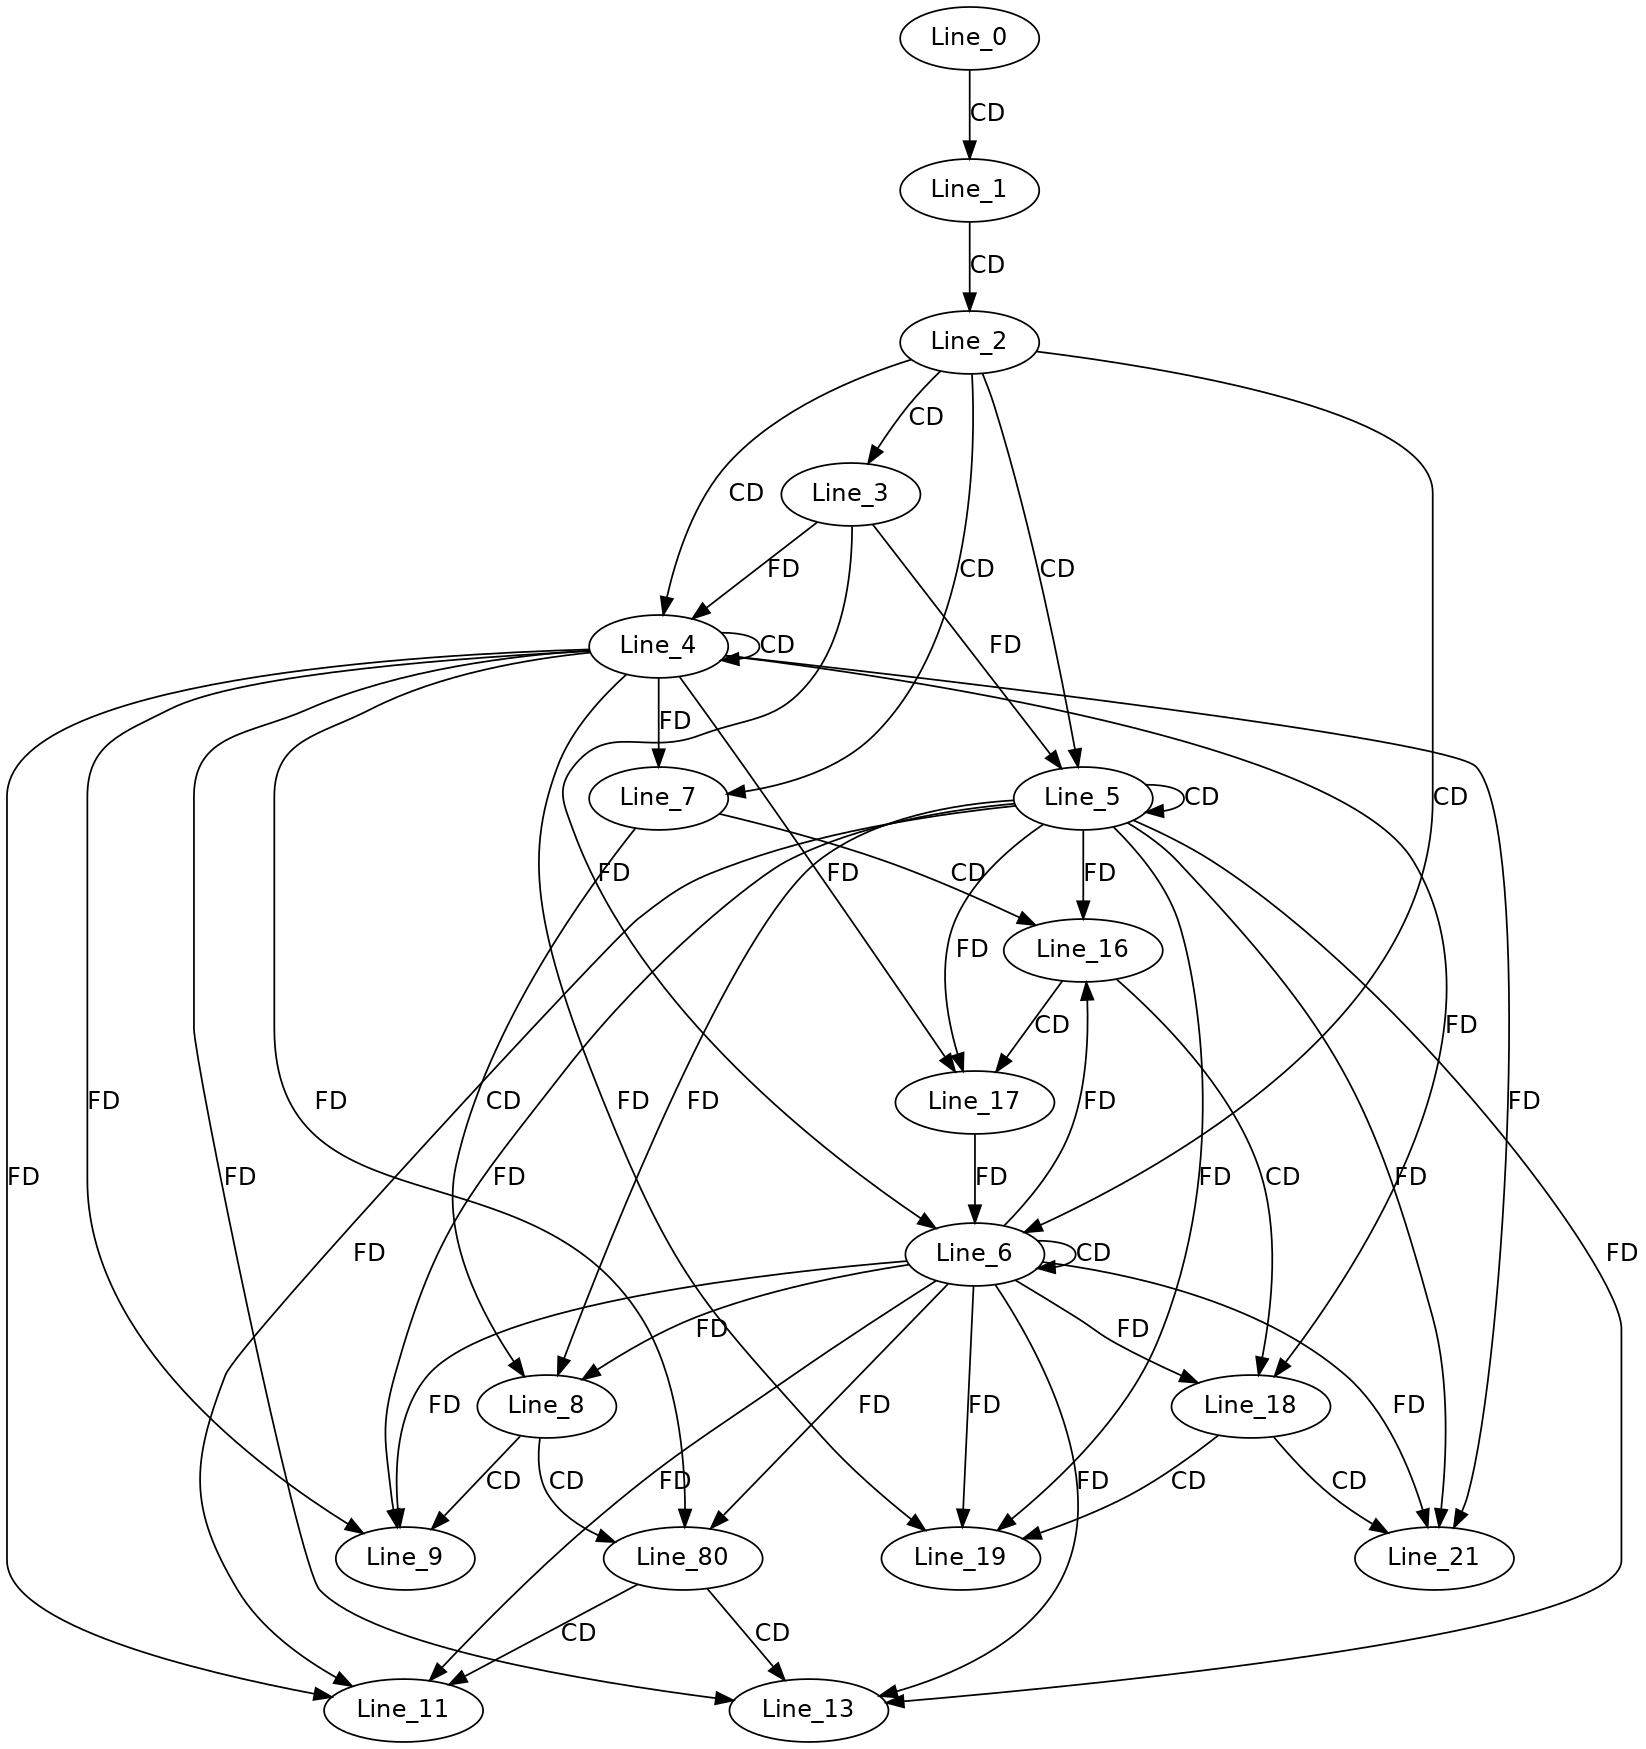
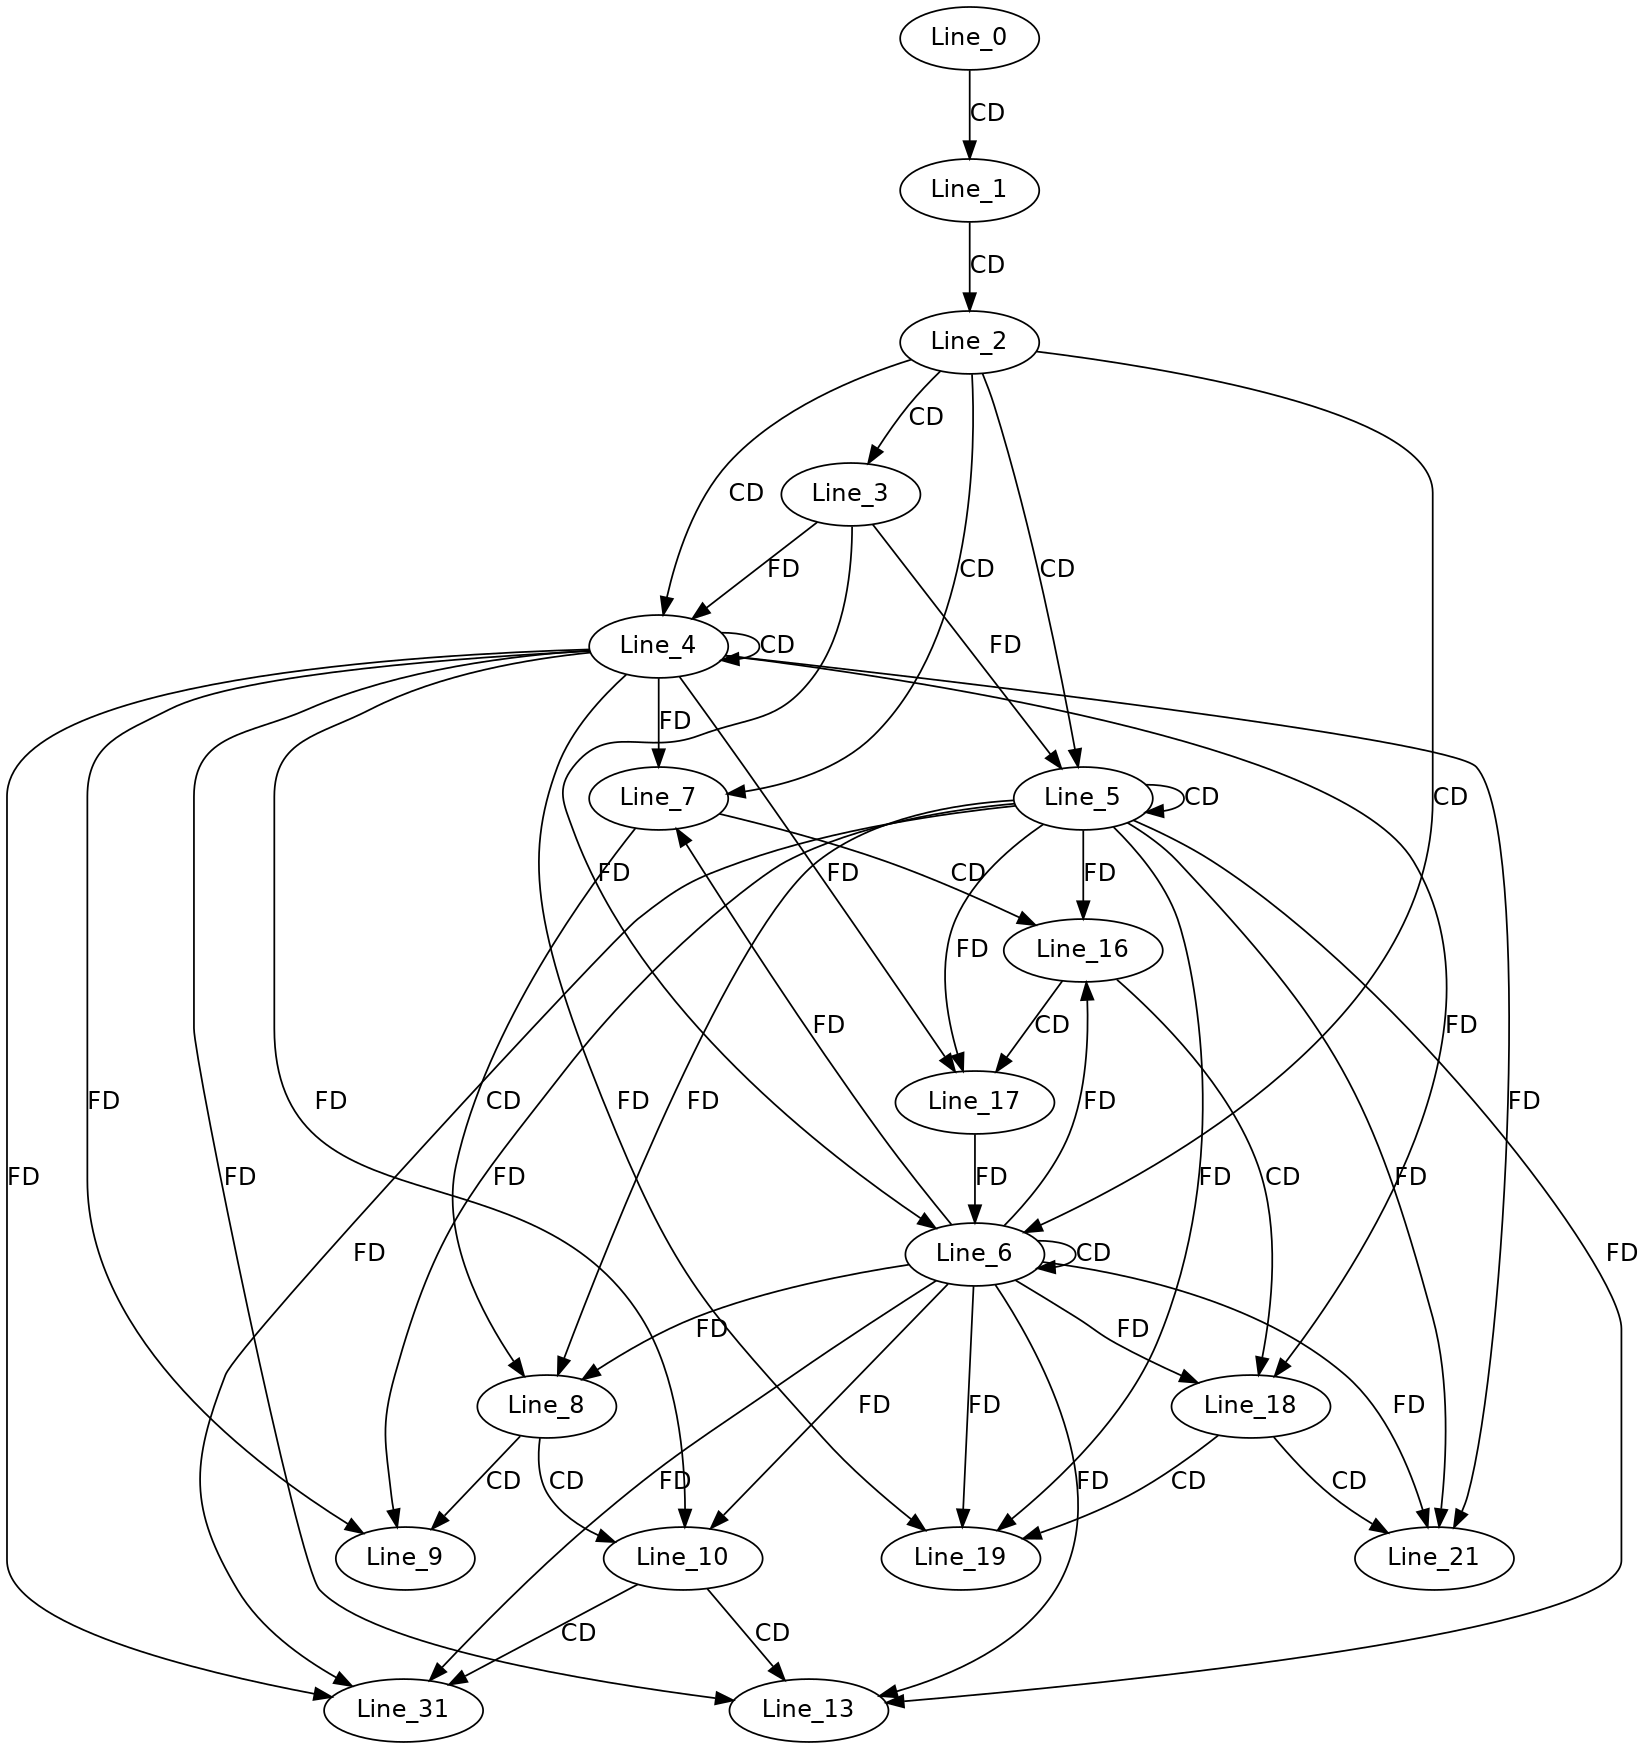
(606, 1303) -> (813, 1038)
(683, 1559) -> (683, 1559)
(404, 1711) -> (404, 1711)
